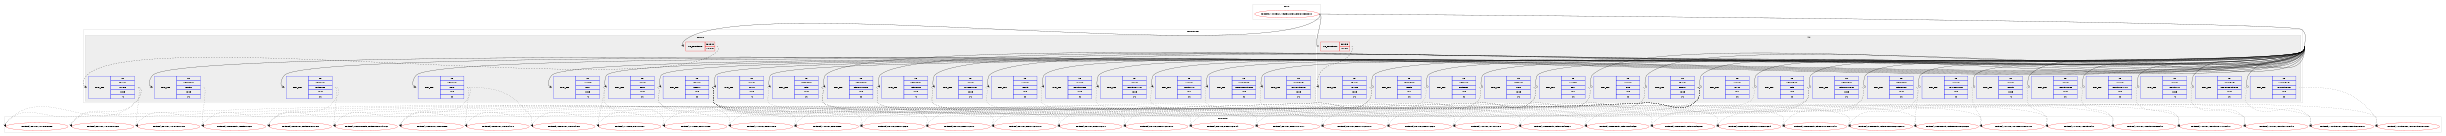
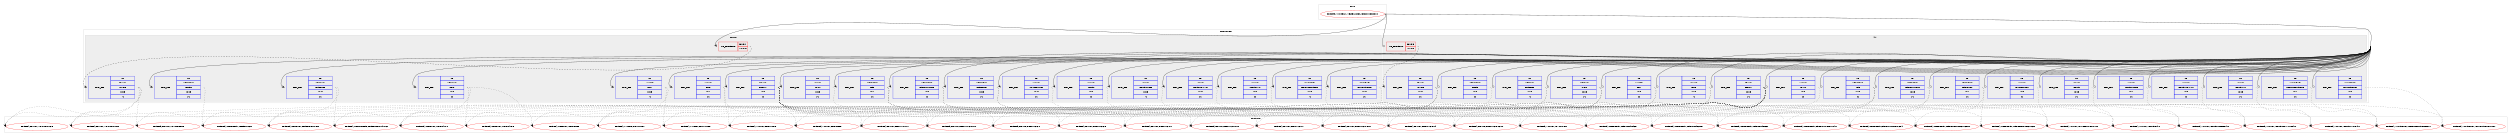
none -> (1486, 127)
